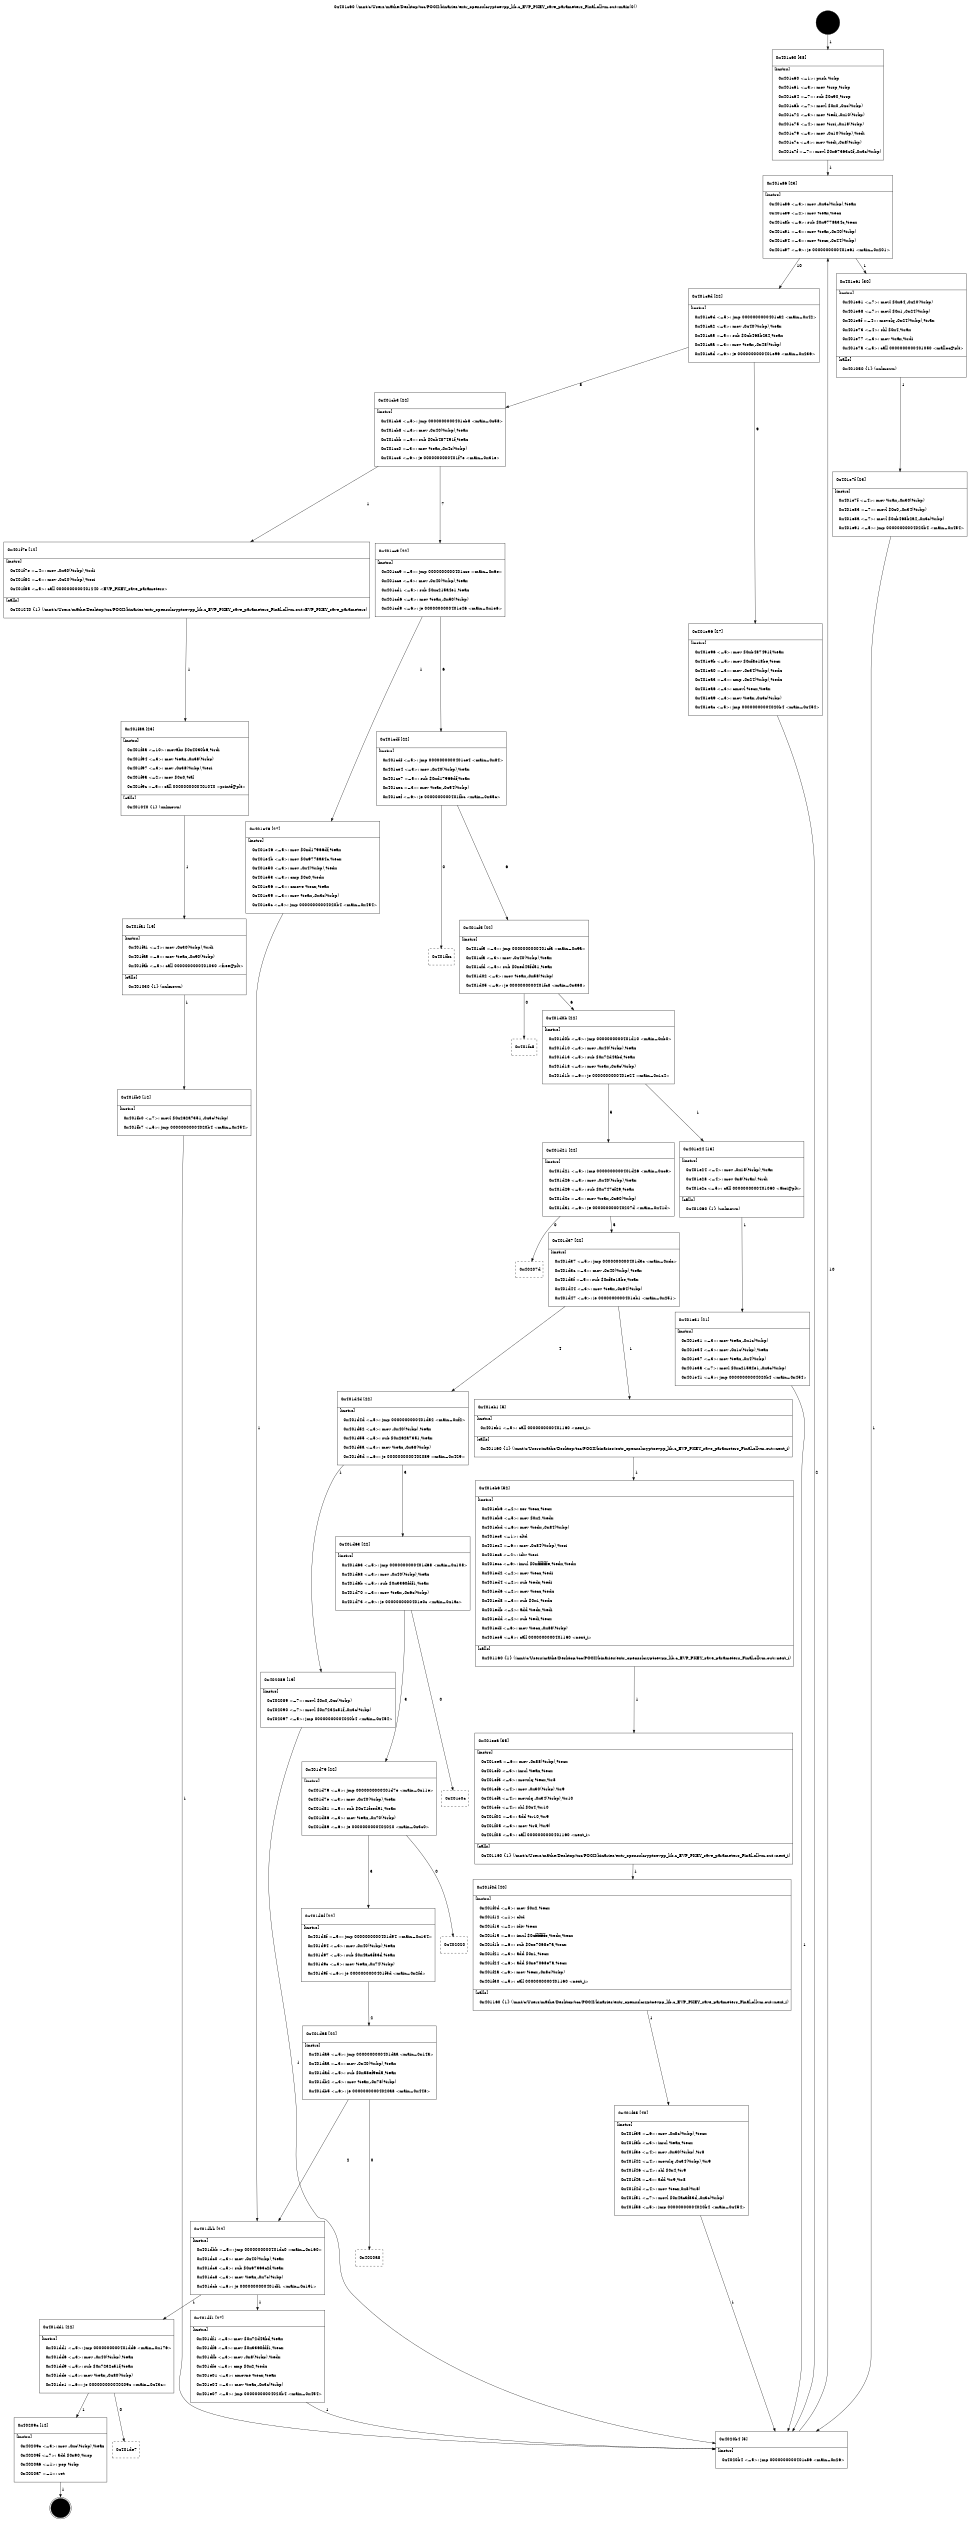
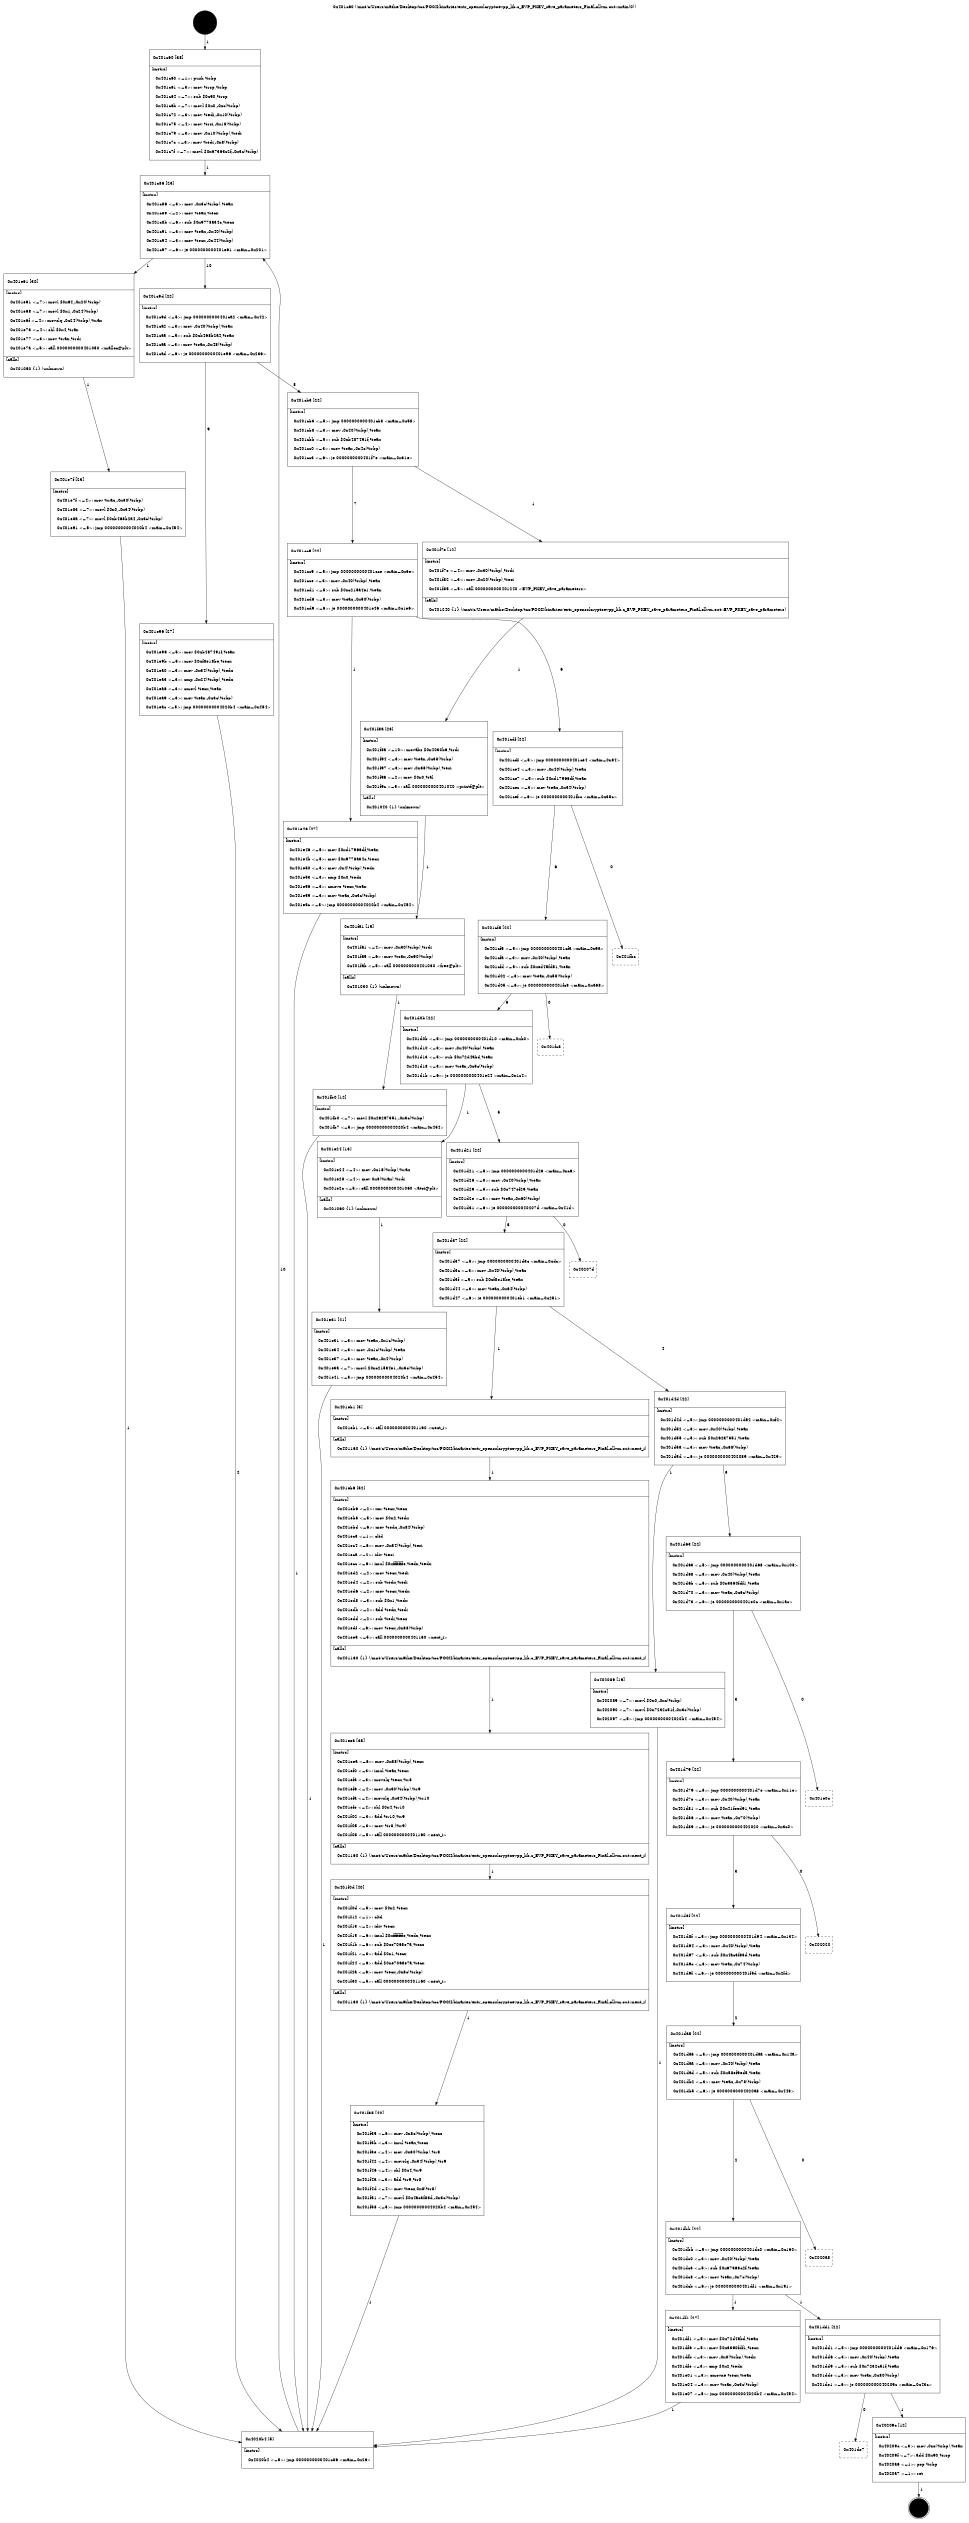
(256, 1563) -> (294, 1669)
